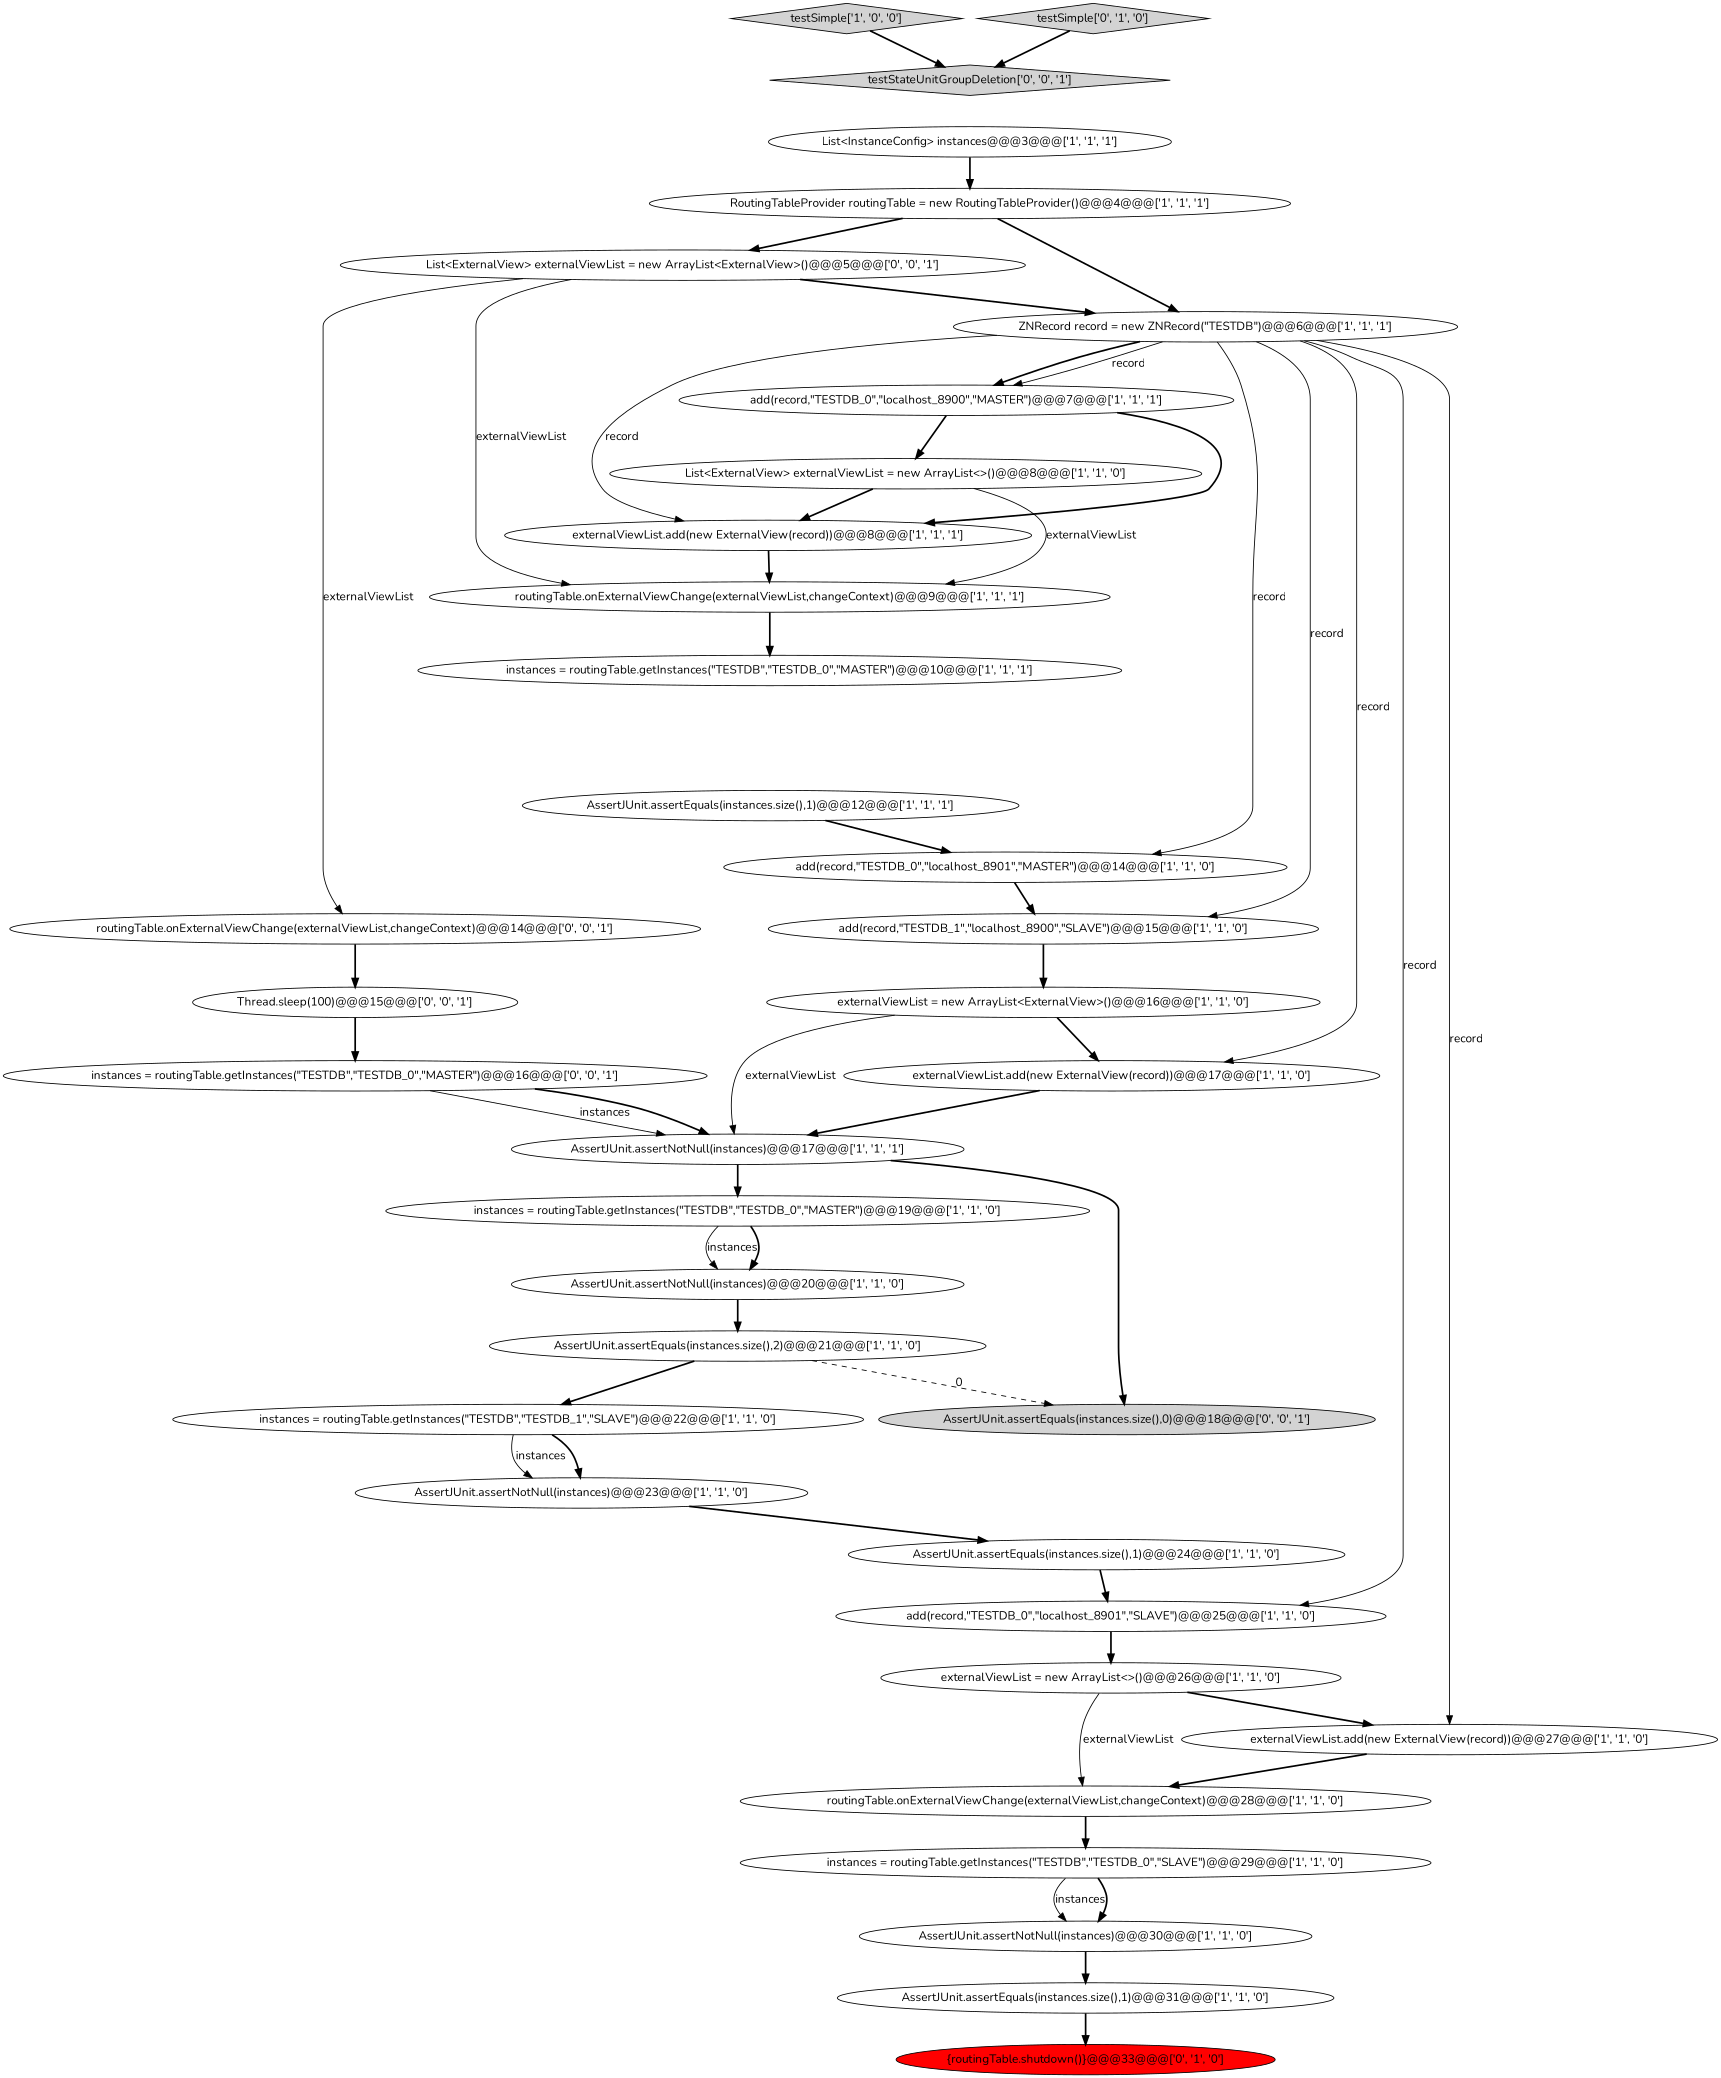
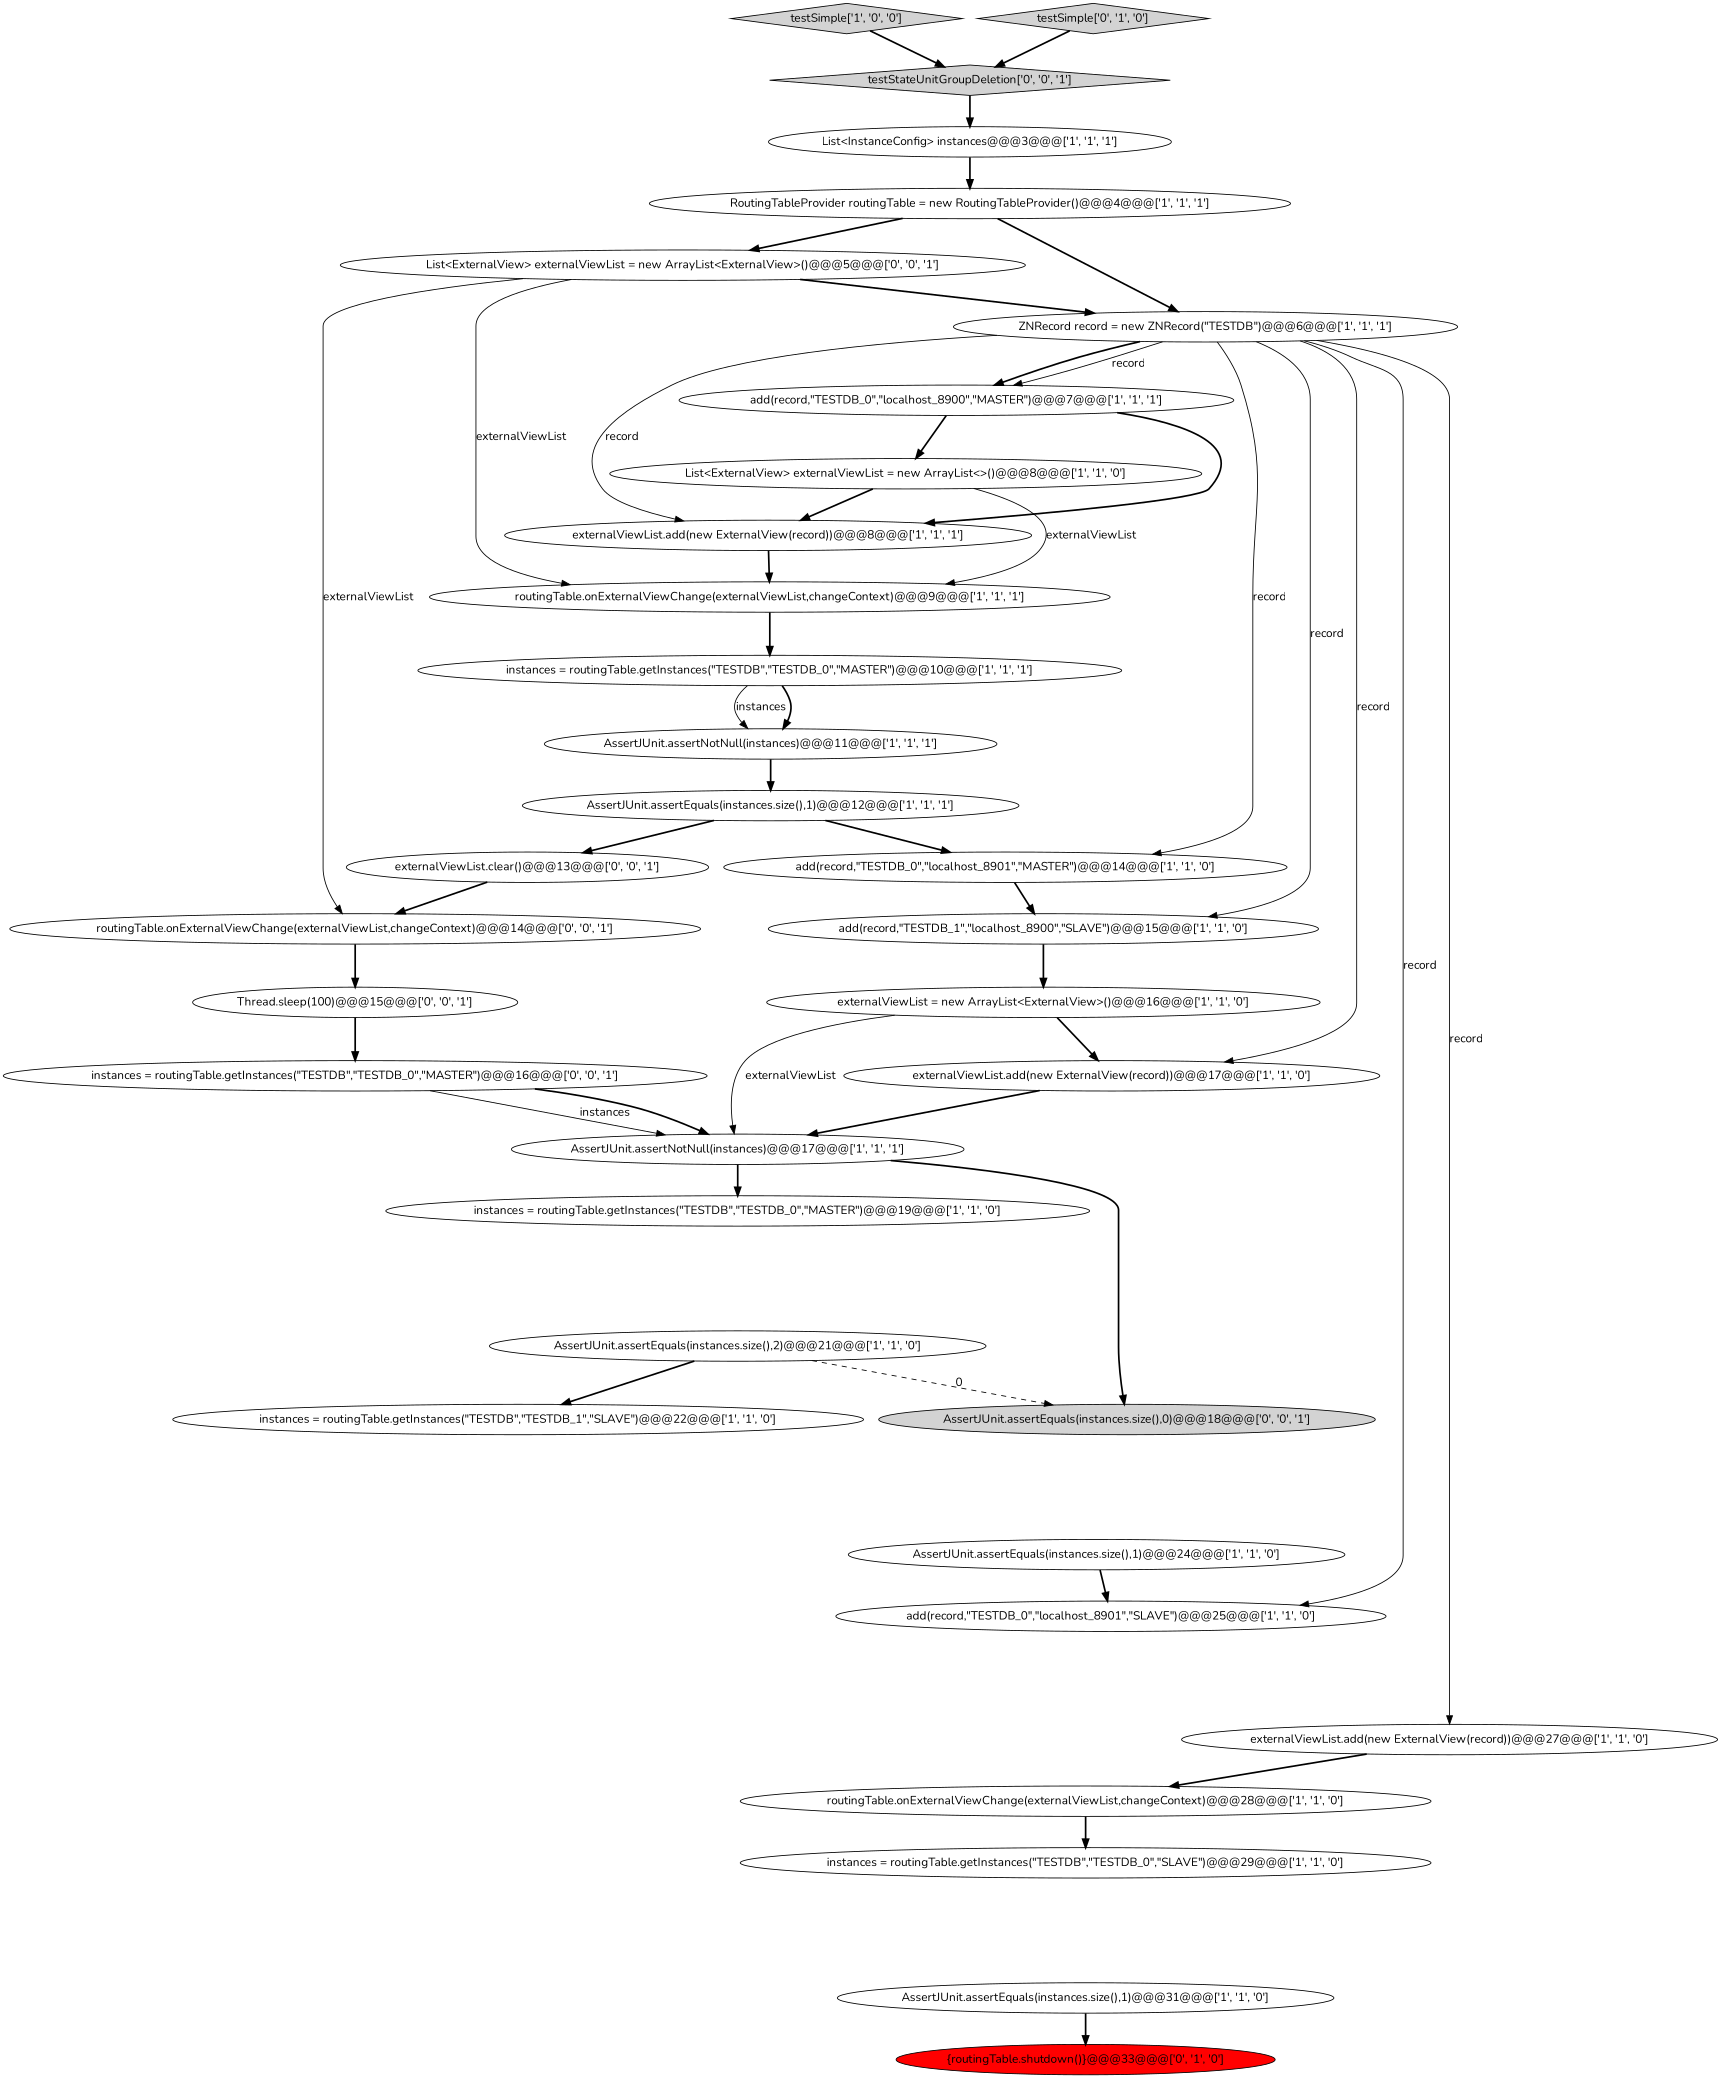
none -> (970, 107)
none -> (771, 744)
none -> (527, 867)
(738, 1284) -> none
(581, 1493) -> none
(1111, 1678) -> none
(1086, 1936) -> none
